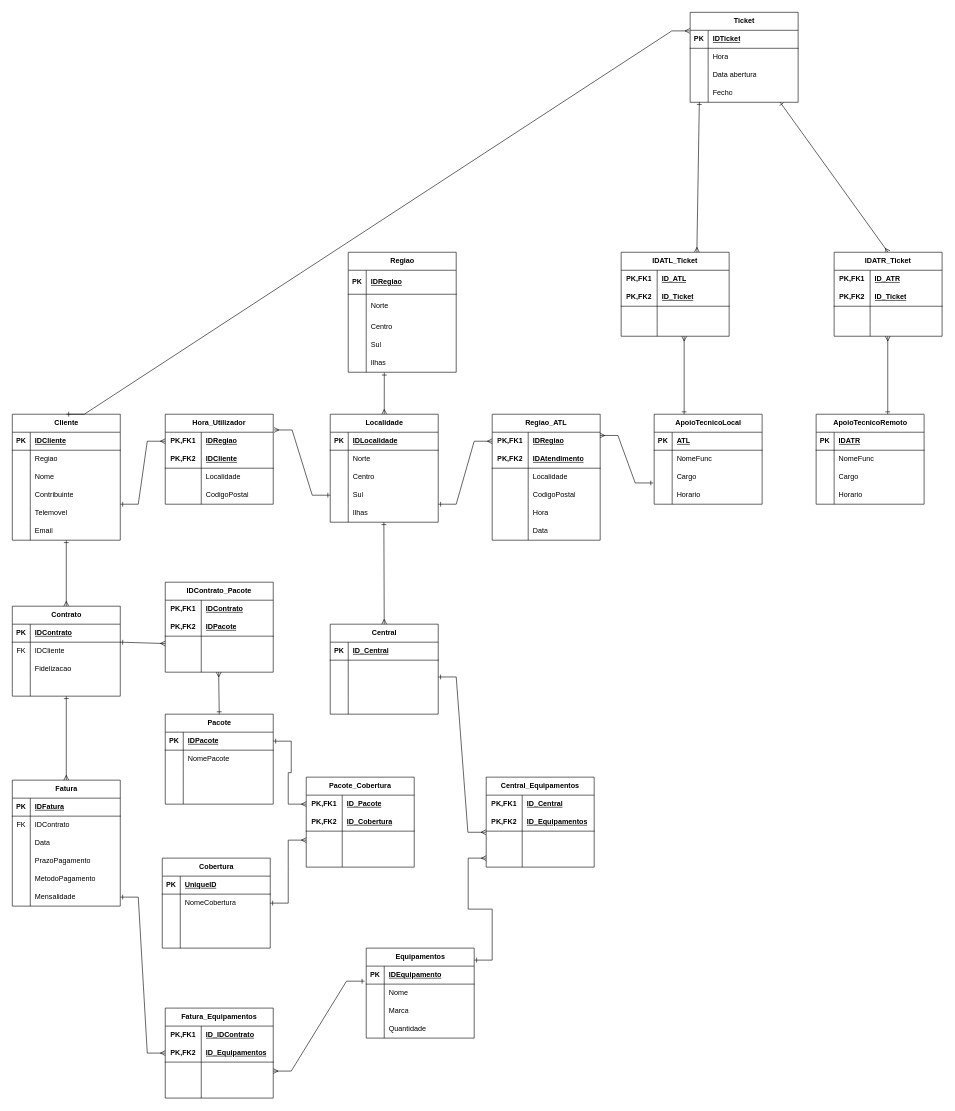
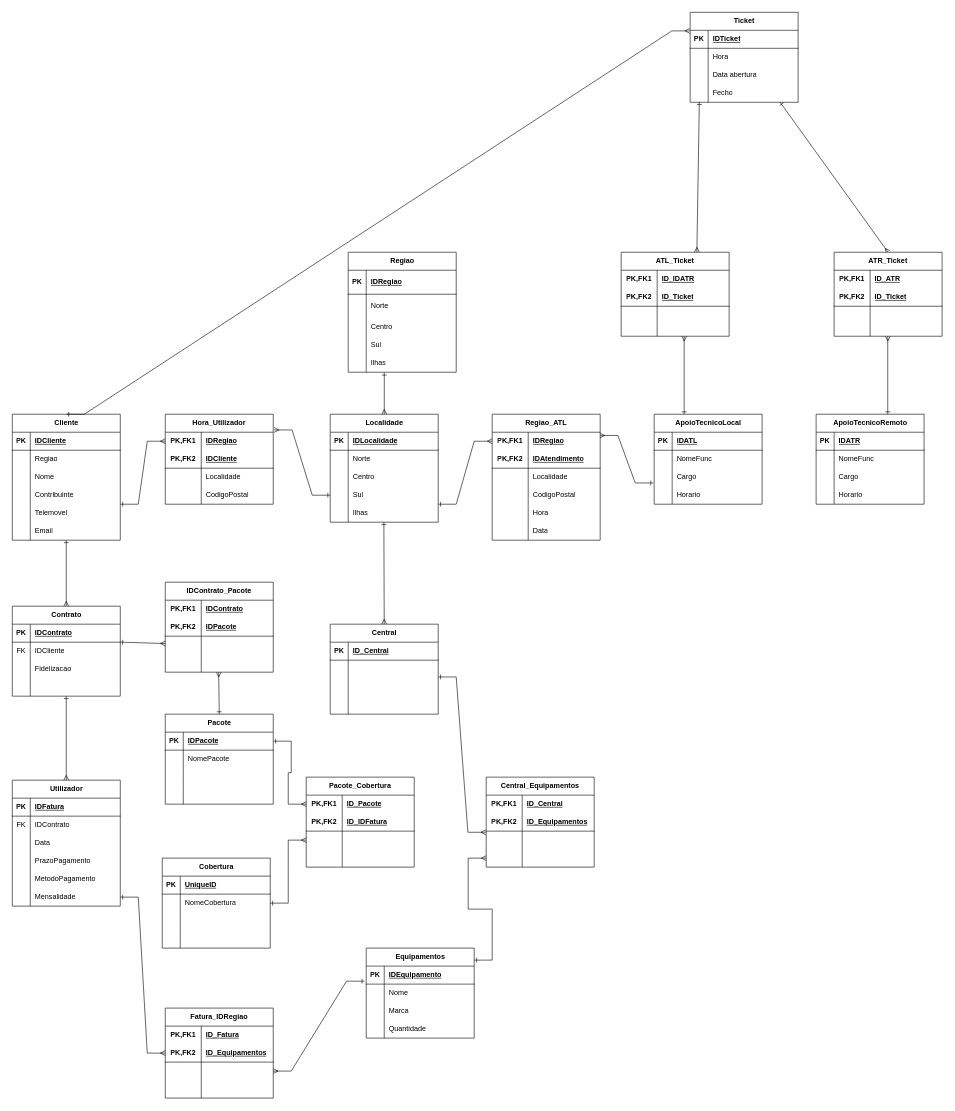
(675, 261) -> (675, 261)
(888, 261) -> (888, 261)
(674, 279) -> (678, 279)
(683, 441) -> (687, 441)
(67, 789) -> (67, 789)
(371, 822) -> (369, 822)
(219, 1017) -> (219, 1017)
(232, 1035) -> (224, 1035)
